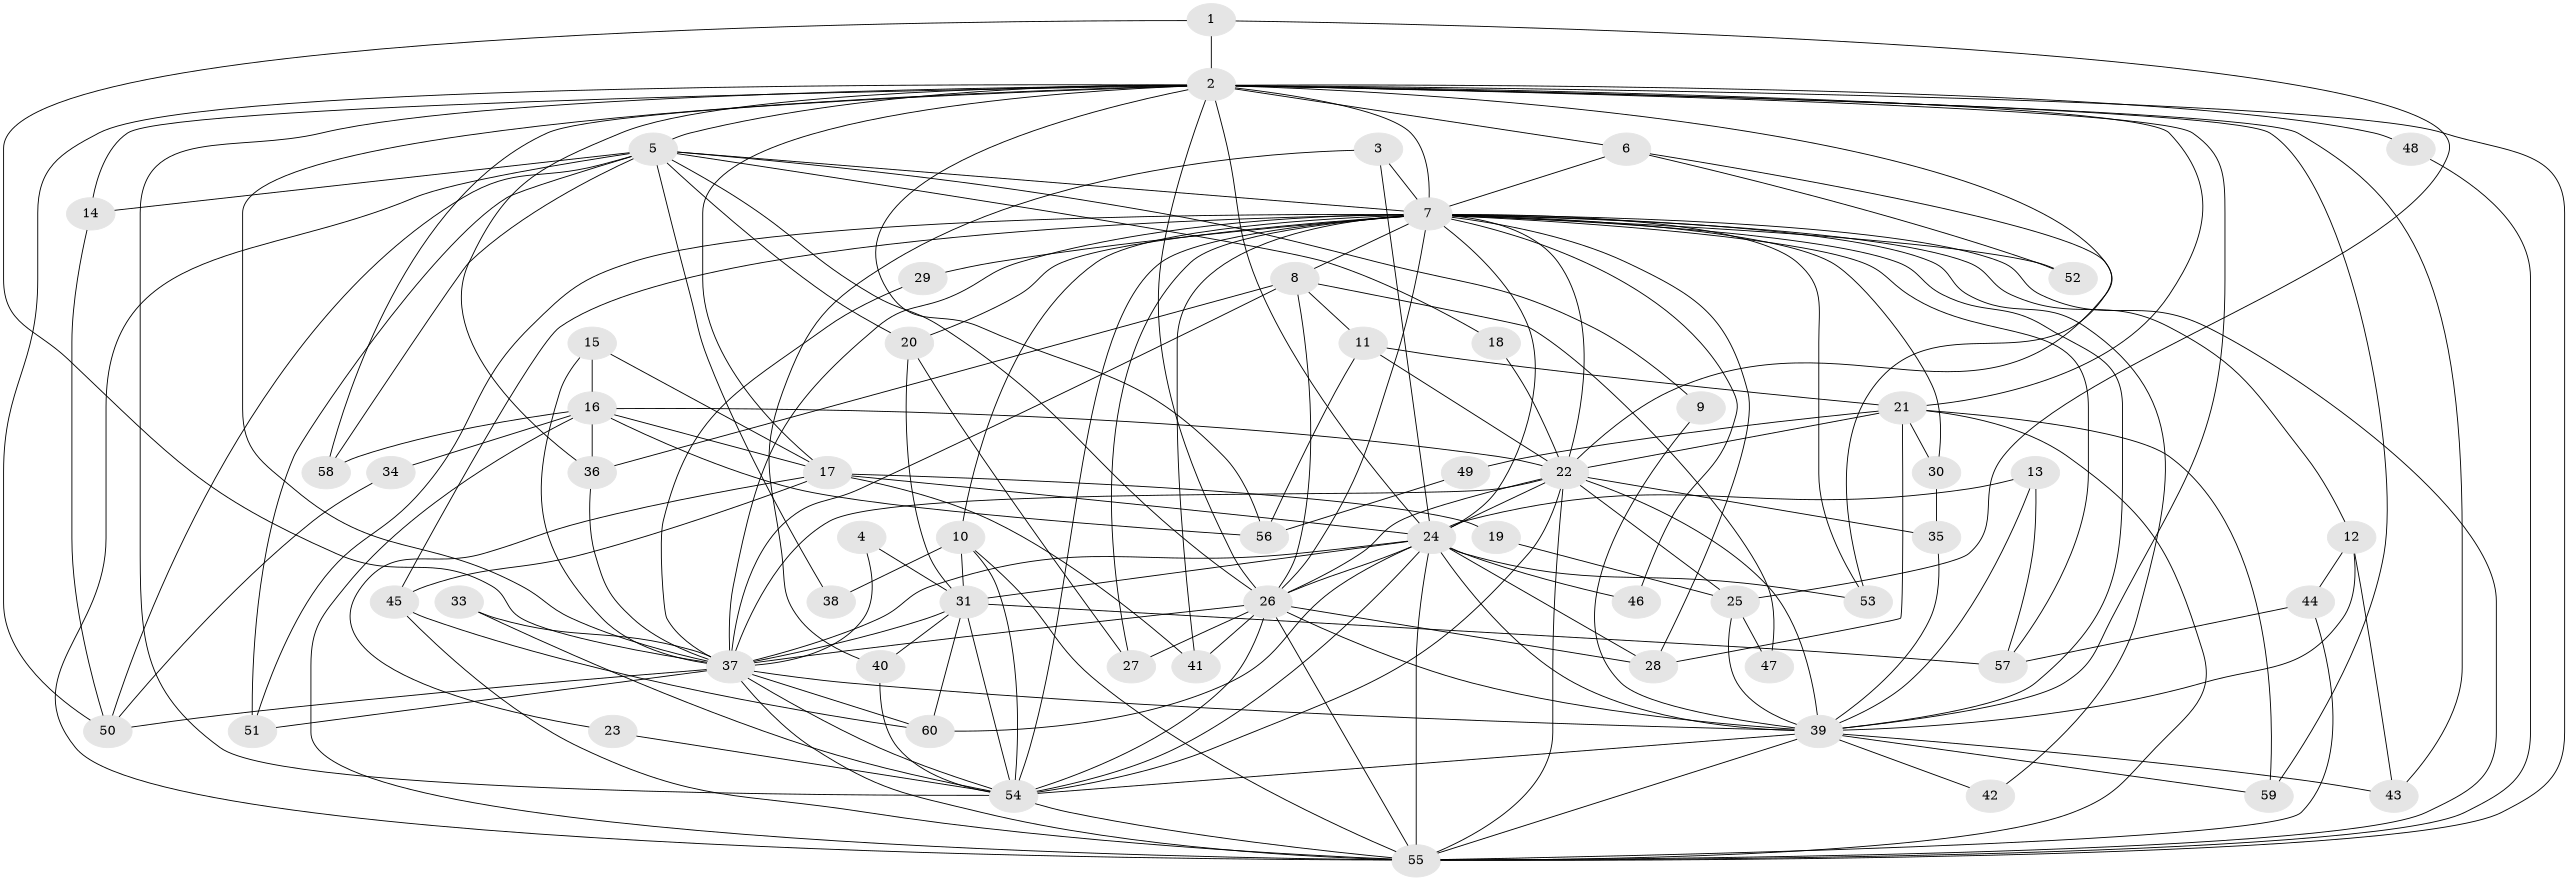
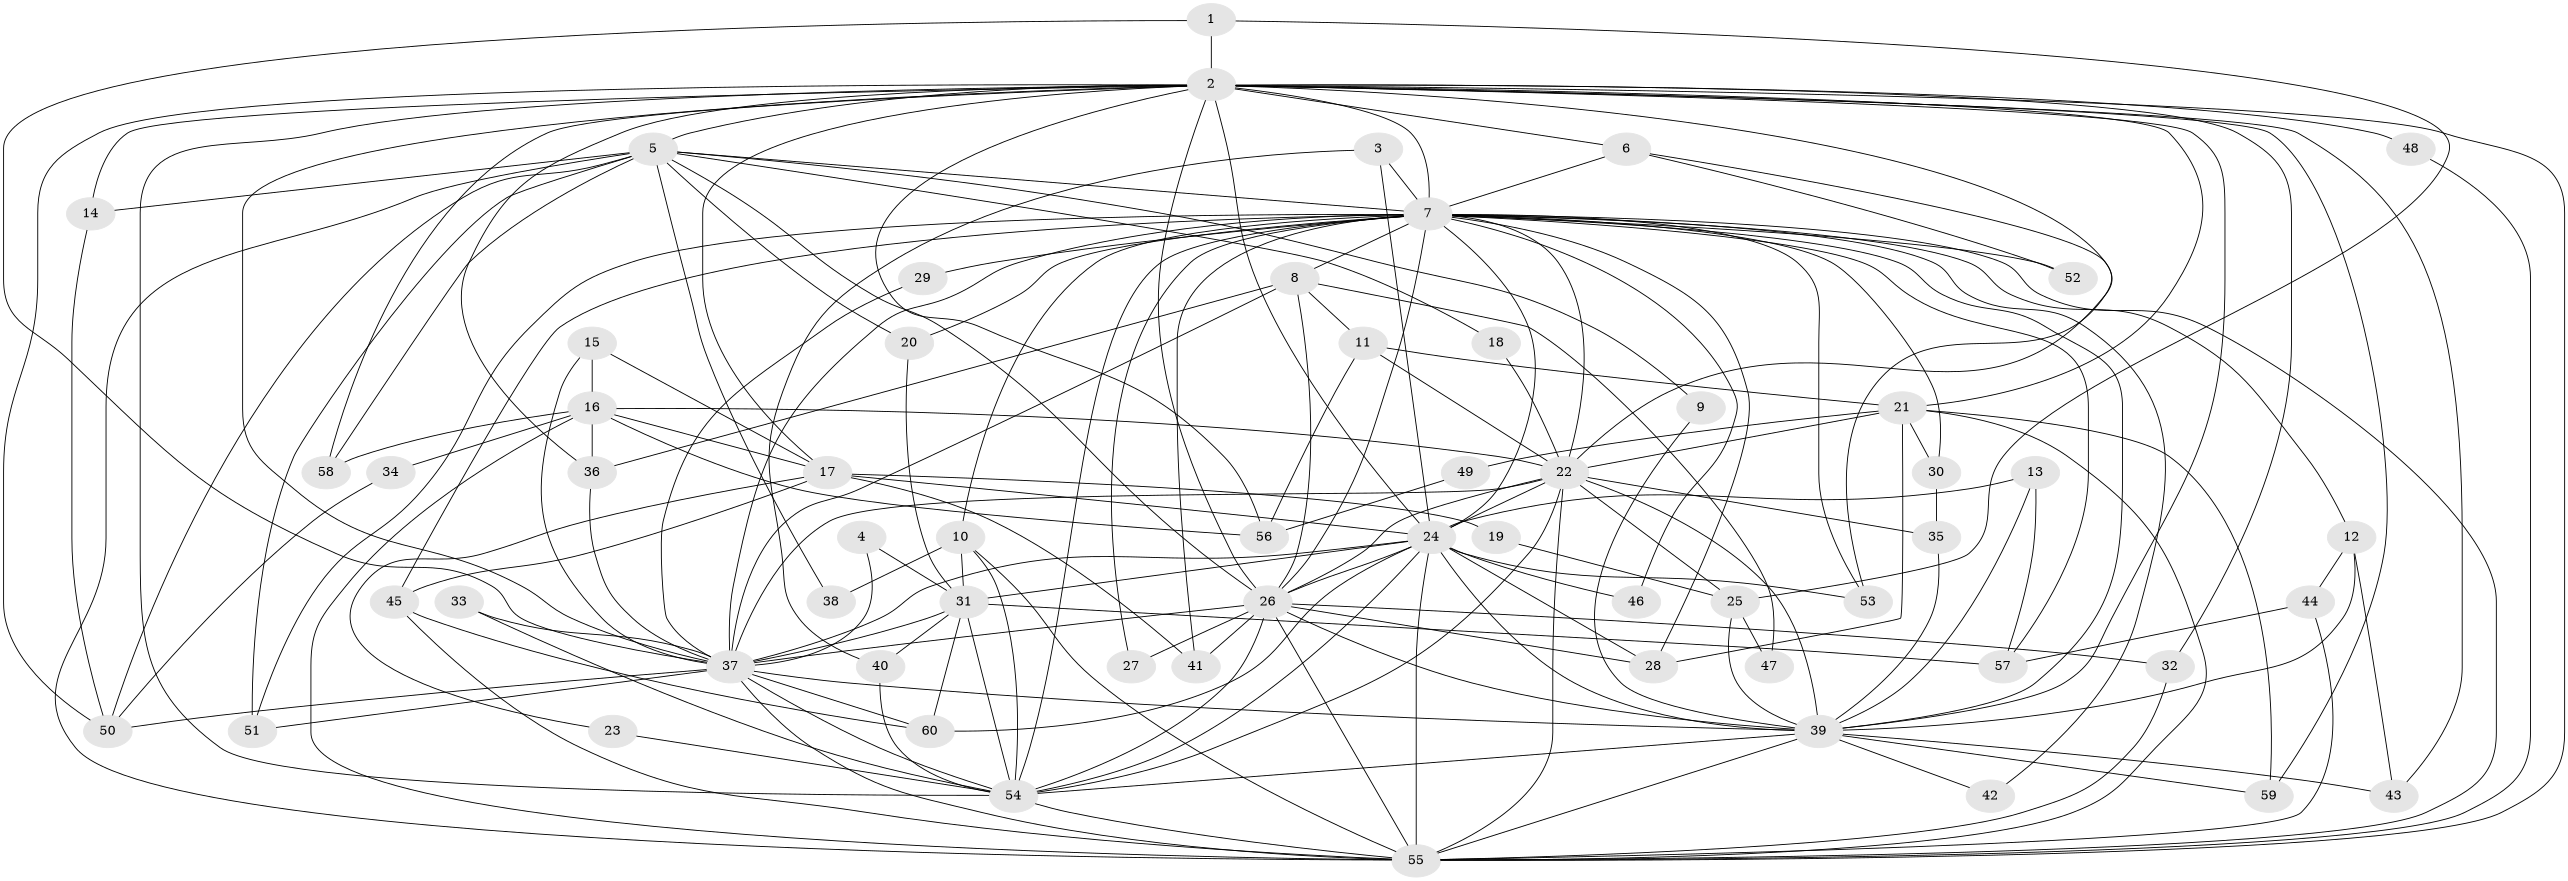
(1017, 507) -> none
none -> (2170, 667)
